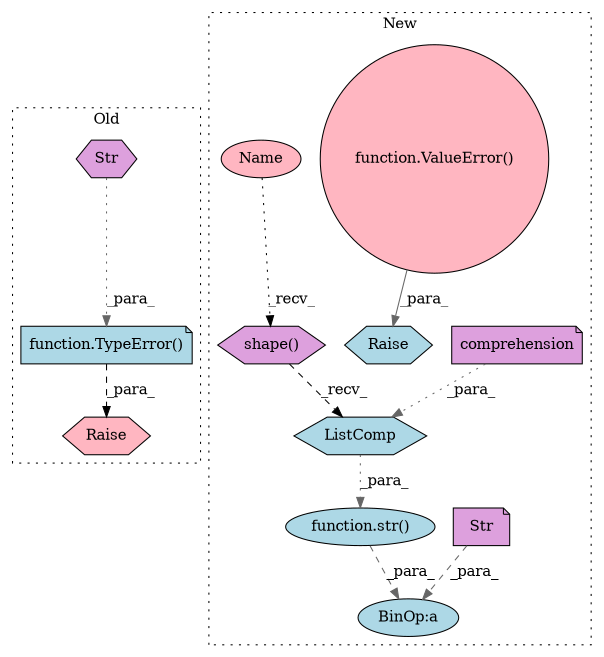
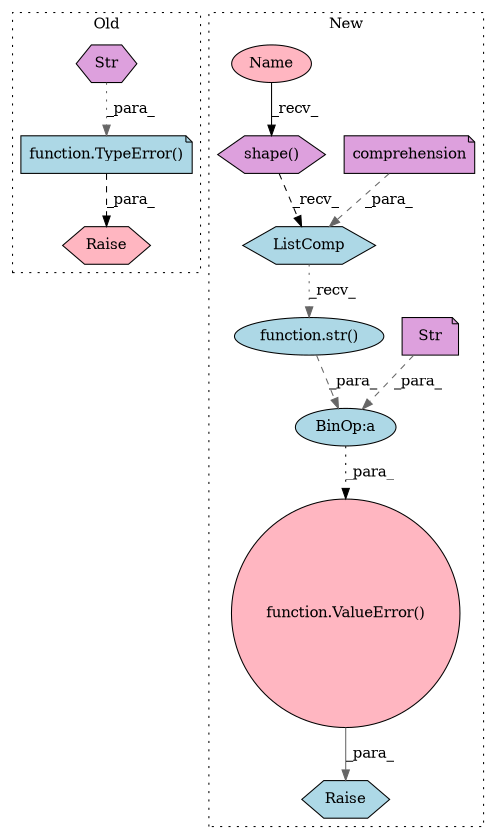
(266, 247) -> (272, 104)
(443, 388) -> (363, 196)
none -> (346, 467)
(384, 481) -> (333, 291)
